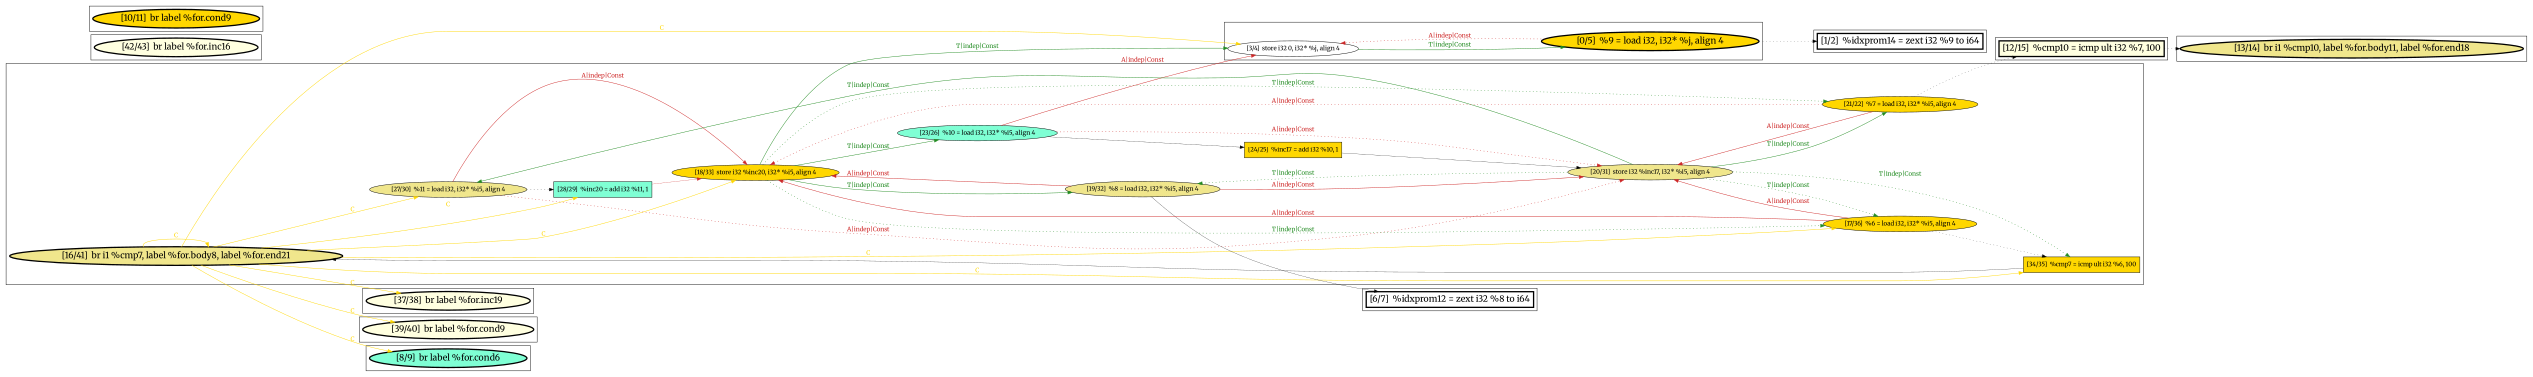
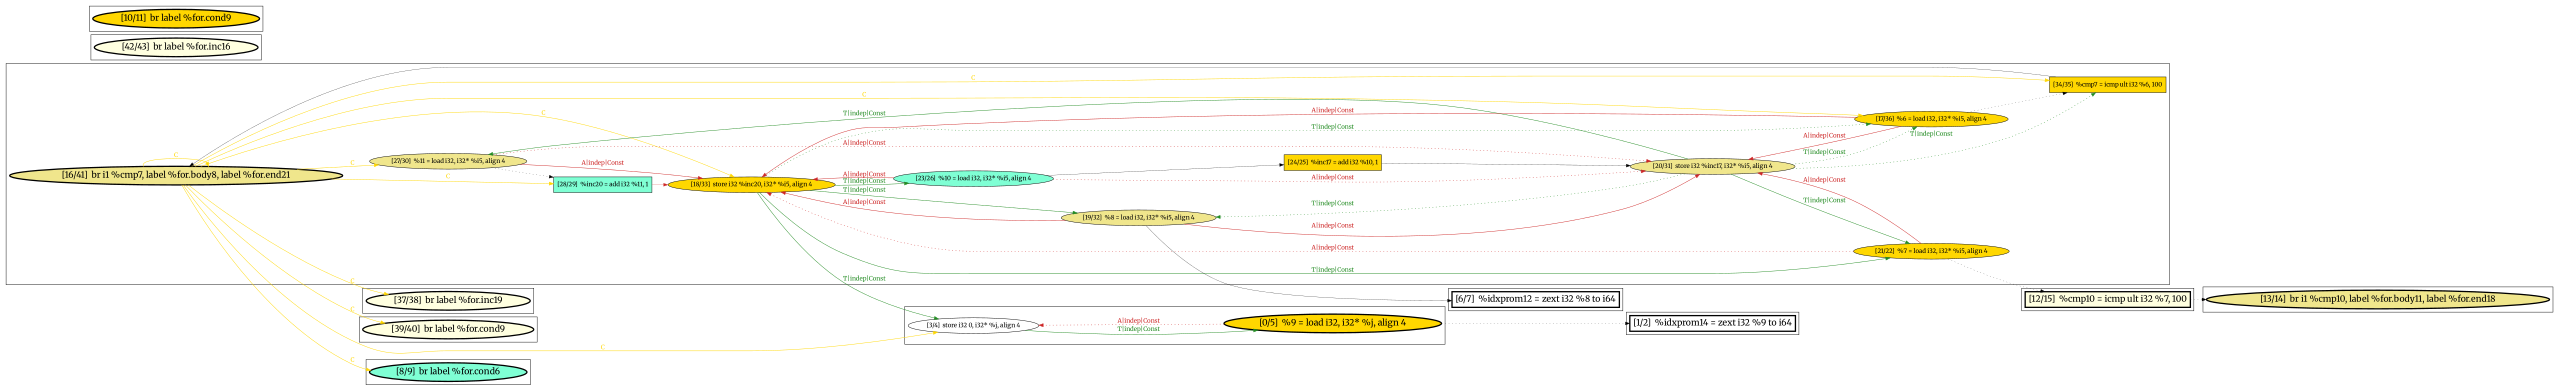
(1282, 86) -> (1311, 273)
(1119, 90) -> (856, 177)
